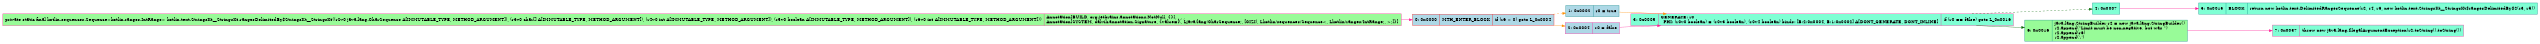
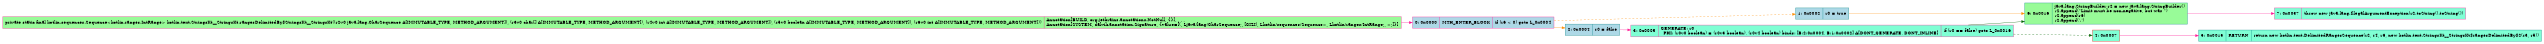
(2237, 8) -> (2239, 35)
(2106, 9) -> (2106, 36)
(1641, 13) -> (1935, 14)
(1483, 20) -> (1483, 23)
(1592, 28) -> (1592, 30)
